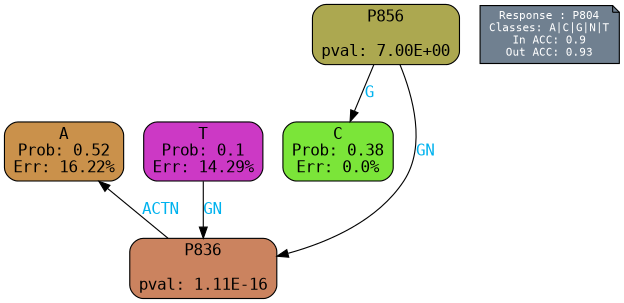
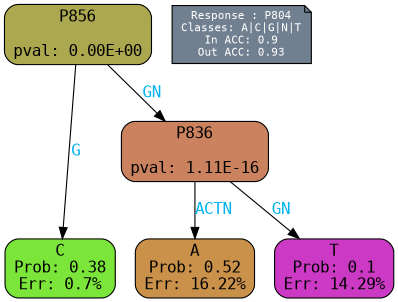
(386, 35) -> (78, 35)
(338, 151) -> (60, 268)
(203, 204) -> (261, 207)
